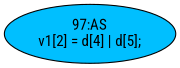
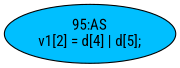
(90, 34) -> (90, 34)
